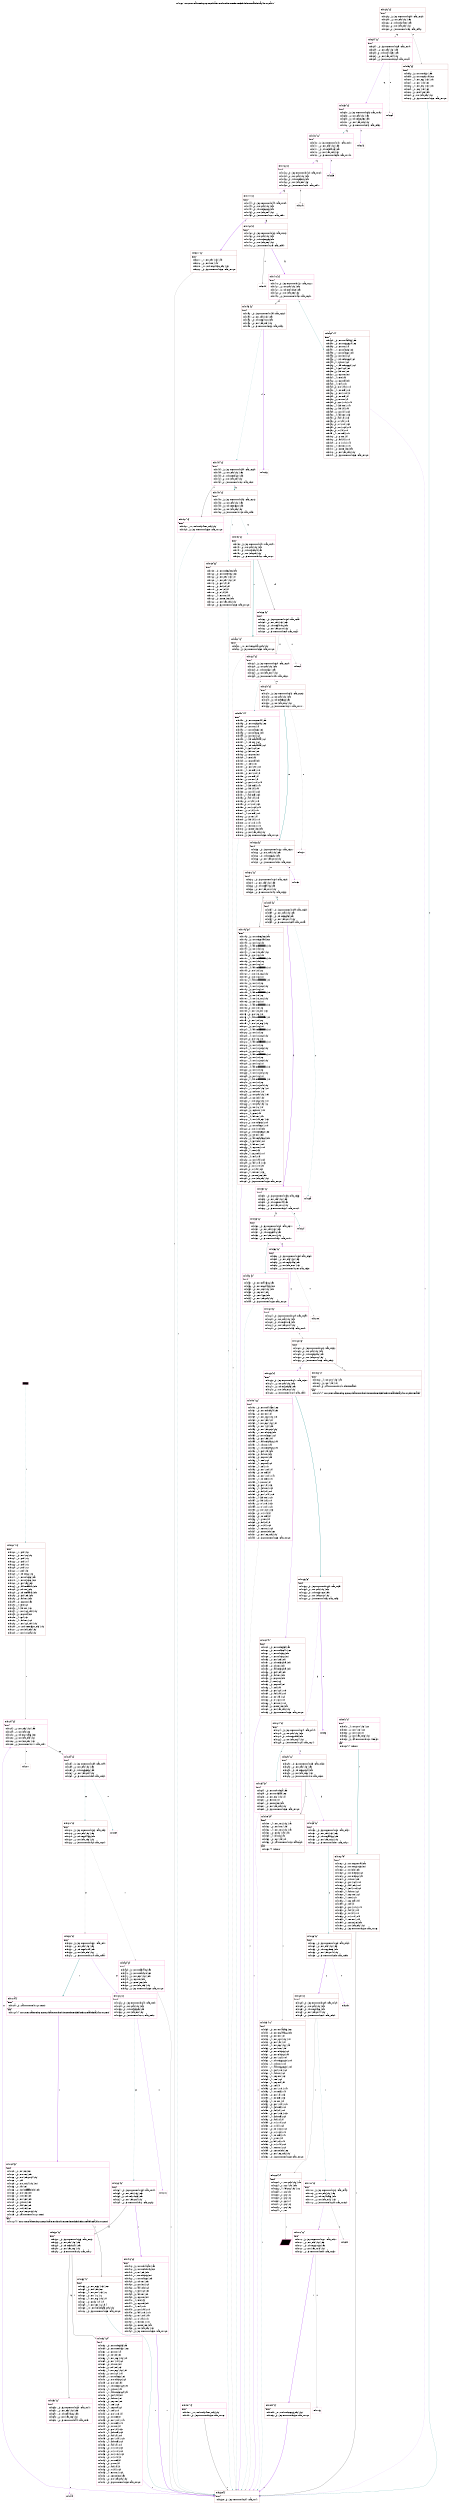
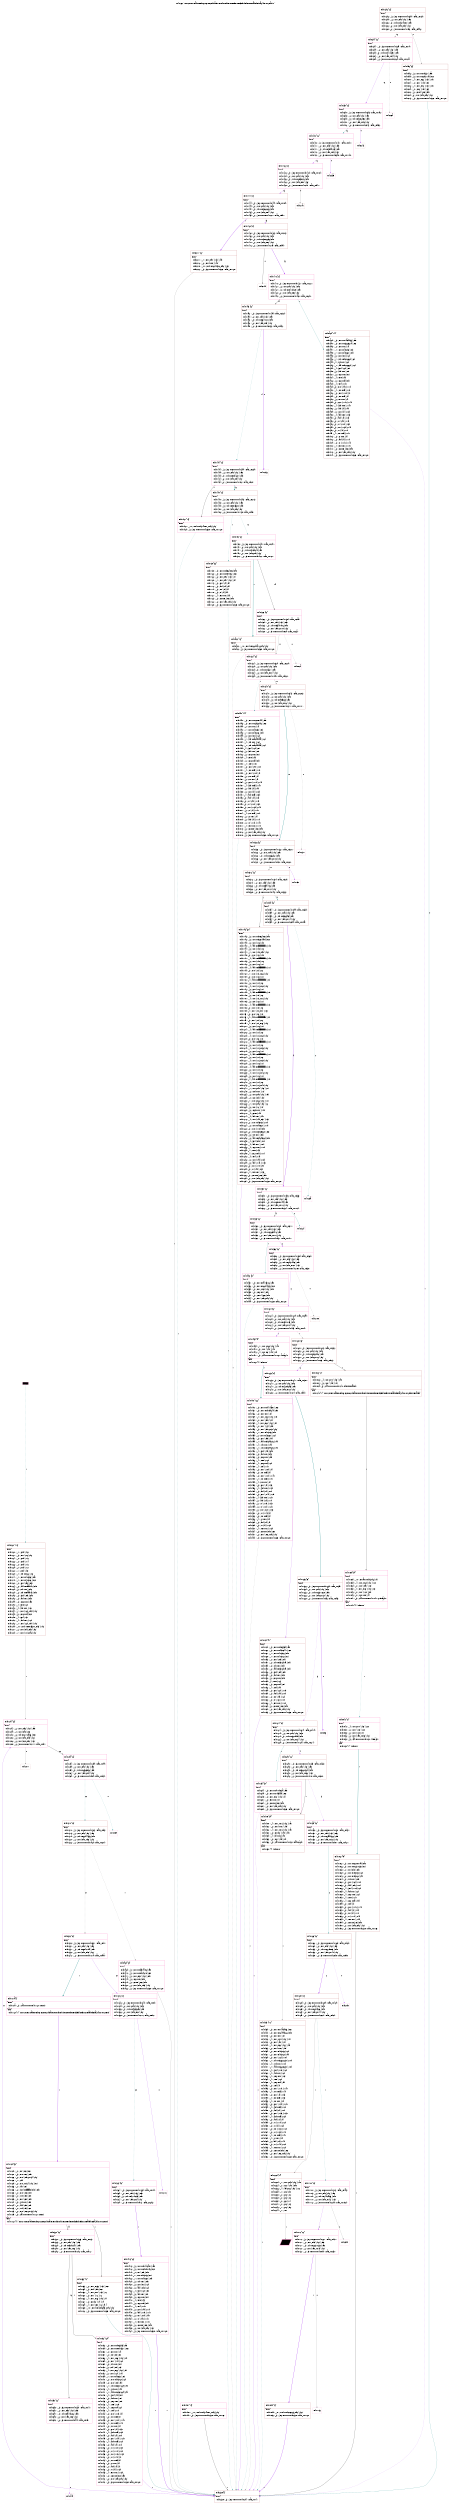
none -> (268, 1351)
none -> (366, 1589)
(113, 2222) -> (67, 2227)
